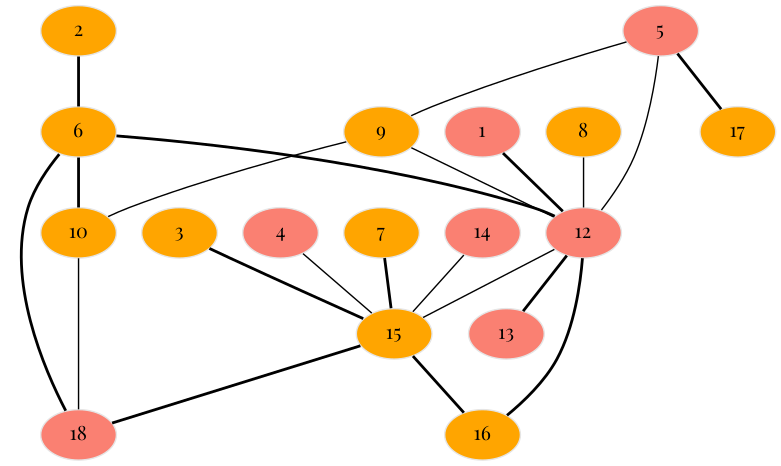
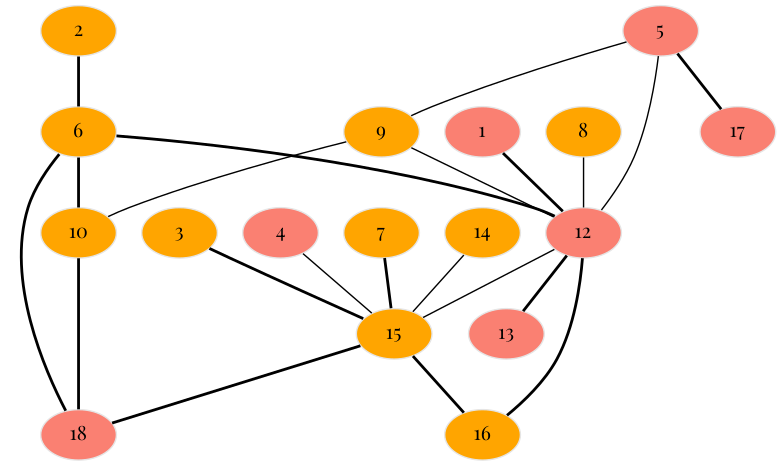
(738, 132) -> (738, 132)
(483, 233) -> (483, 233)
(79, 334) -> (79, 334)
